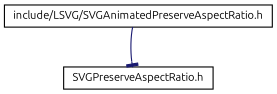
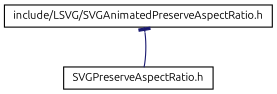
(131, 44) -> (146, 50)
